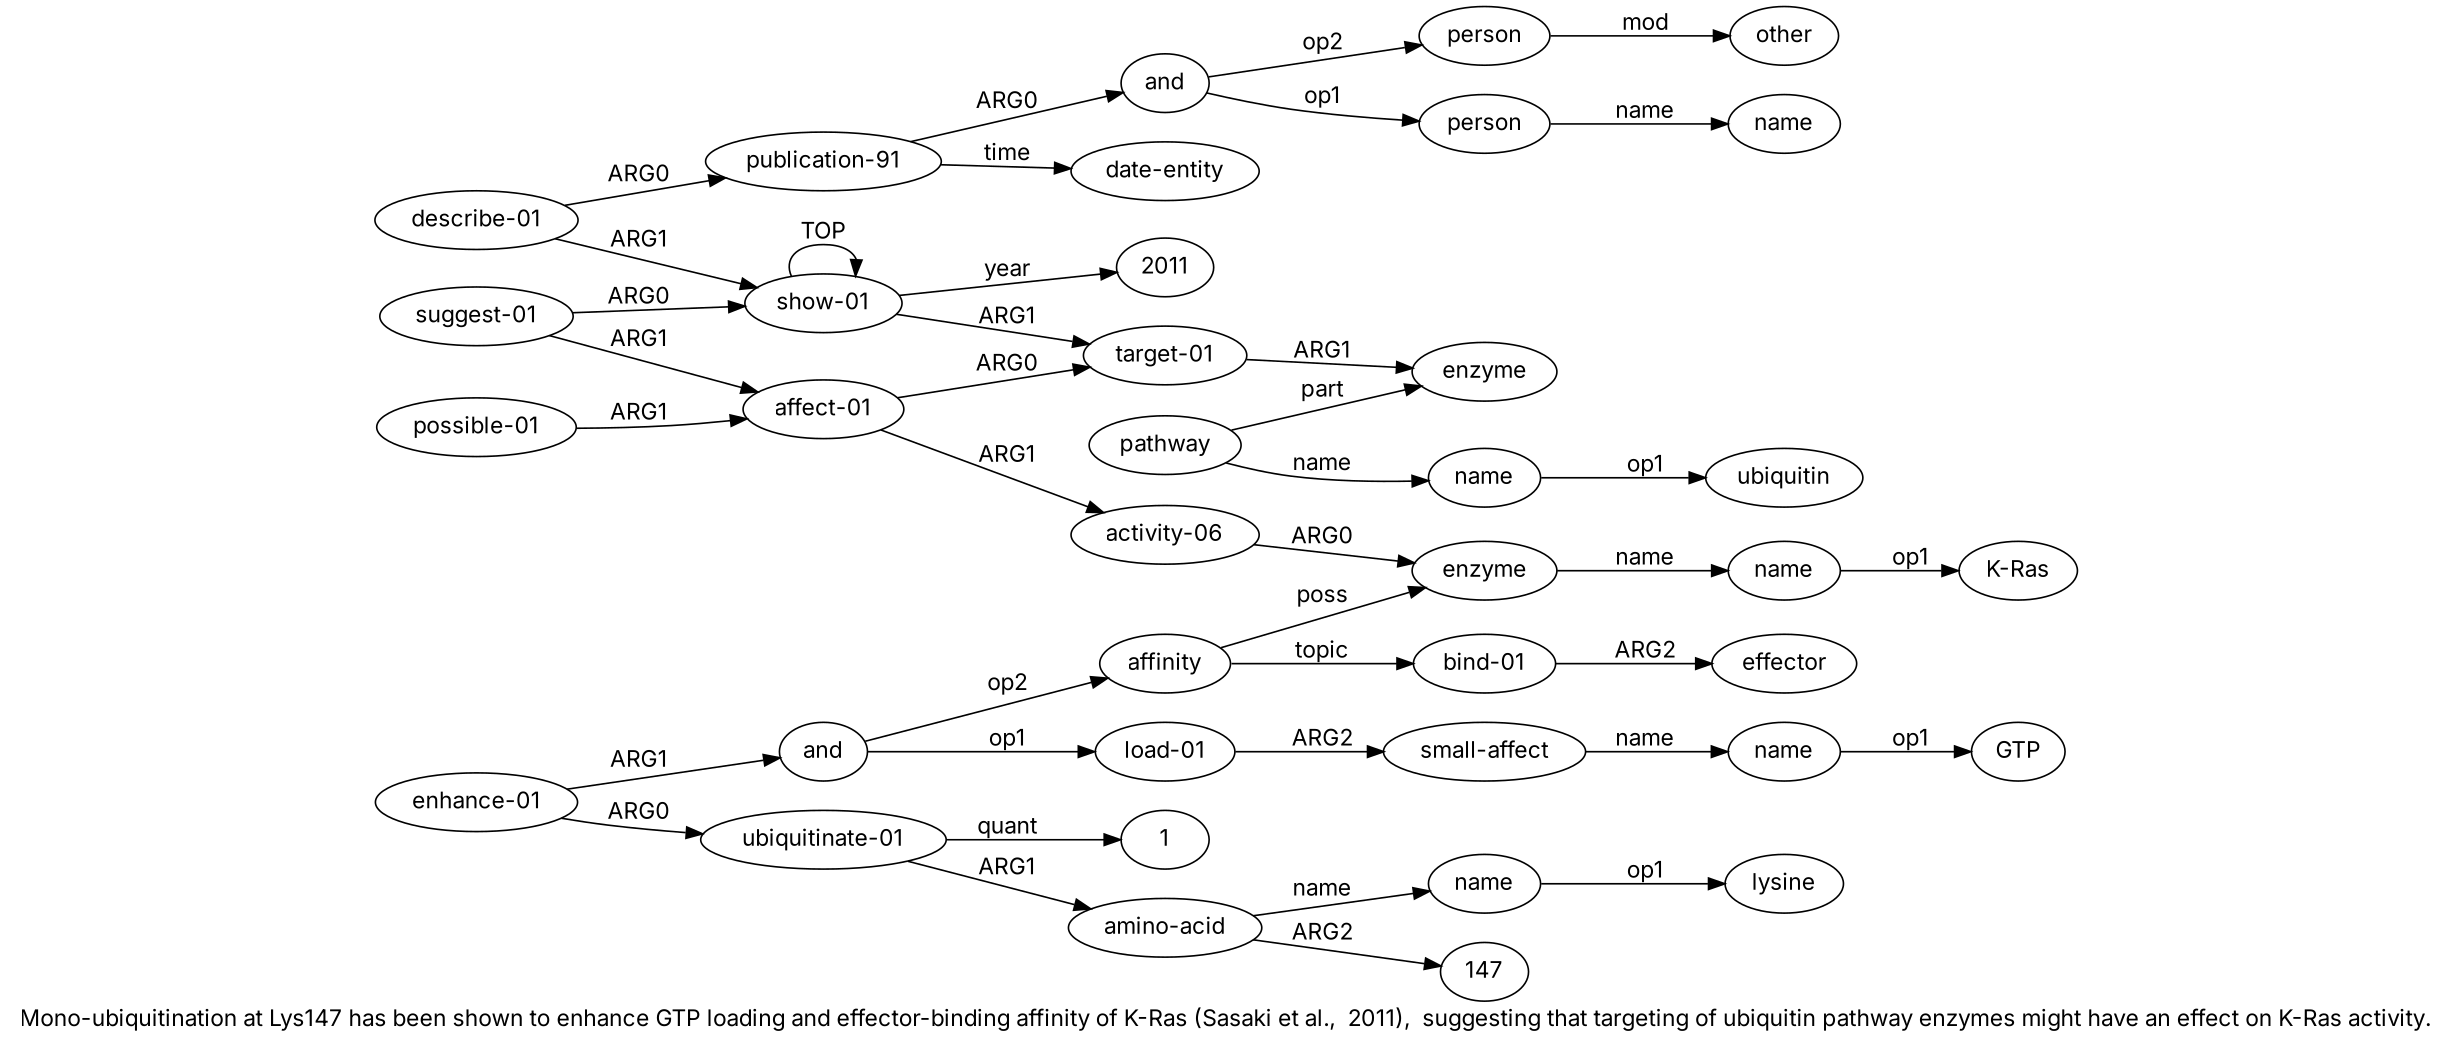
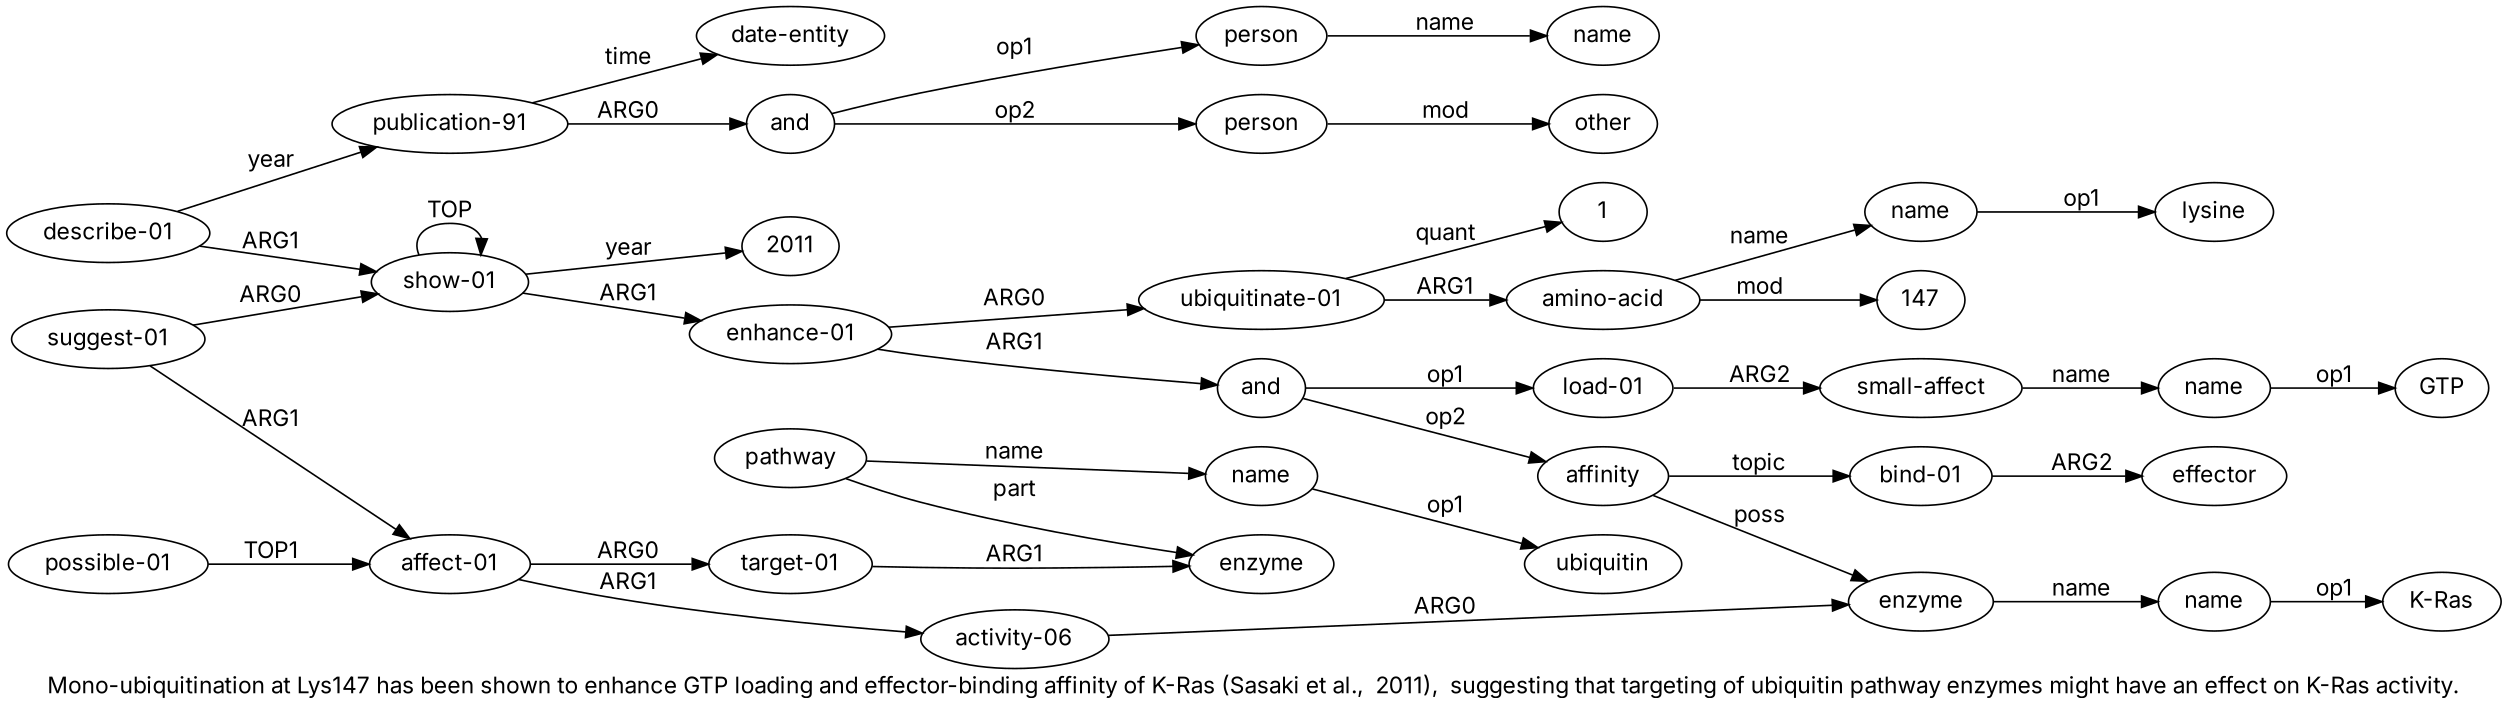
(639, 175) -> (271, 161)
(985, 328) -> (604, 306)
(639, 413) -> (271, 552)
(1323, 933) -> (1760, 288)
